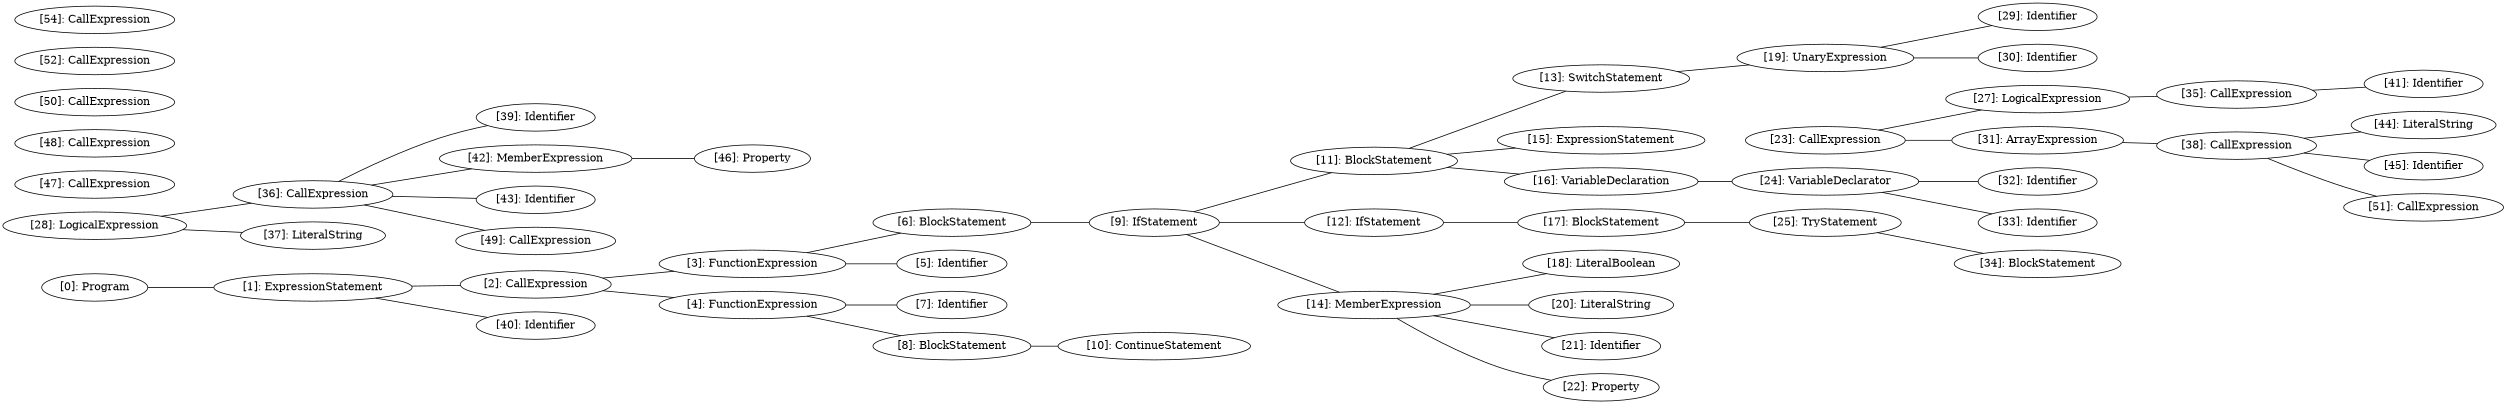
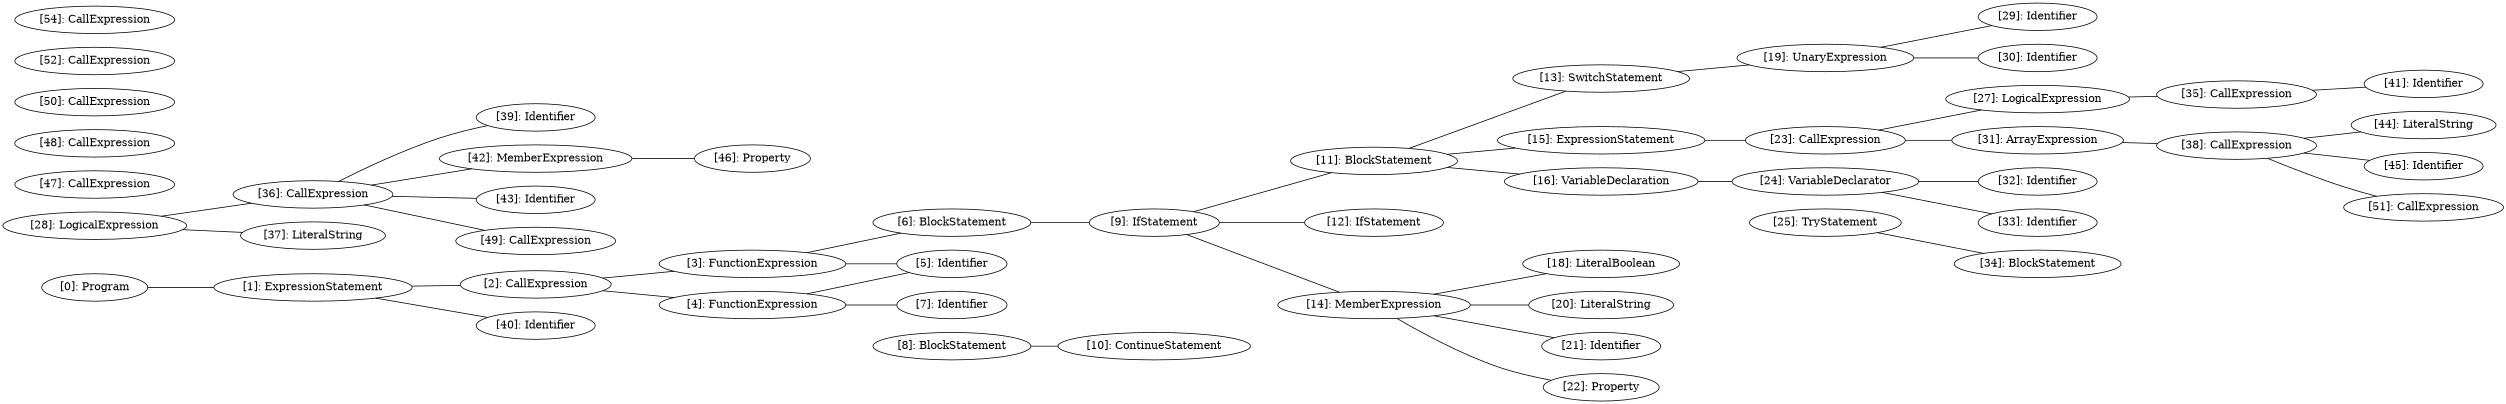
none -> (1725, 140)
(1601, 223) -> none
(854, 326) -> (858, 283)
